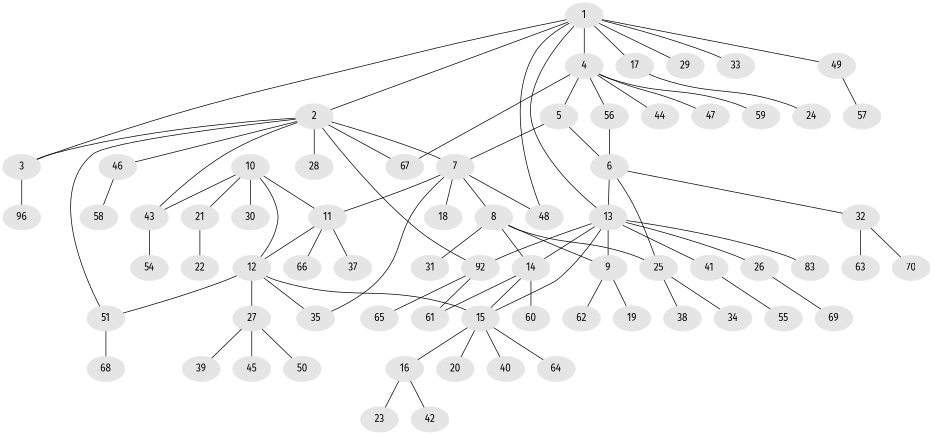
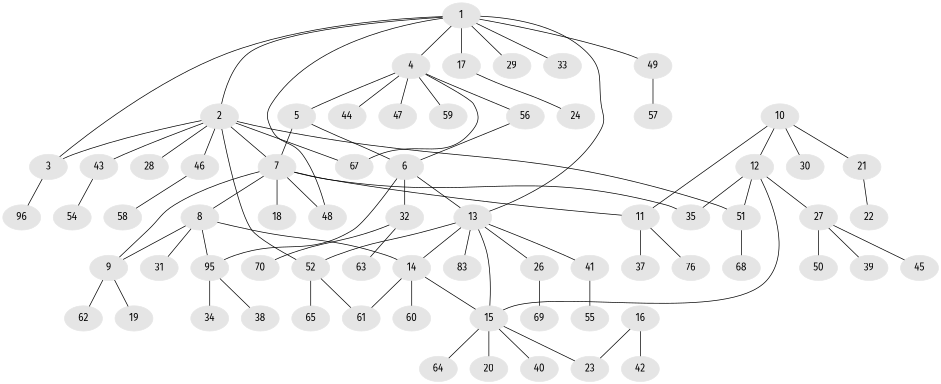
(200, 192) -> none
(290, 243) -> none
(608, 243) -> (181, 201)
(302, 268) -> (691, 268)
(480, 268) -> (311, 268)
(659, 268) -> (210, 268)
(443, 344) -> (539, 344)
